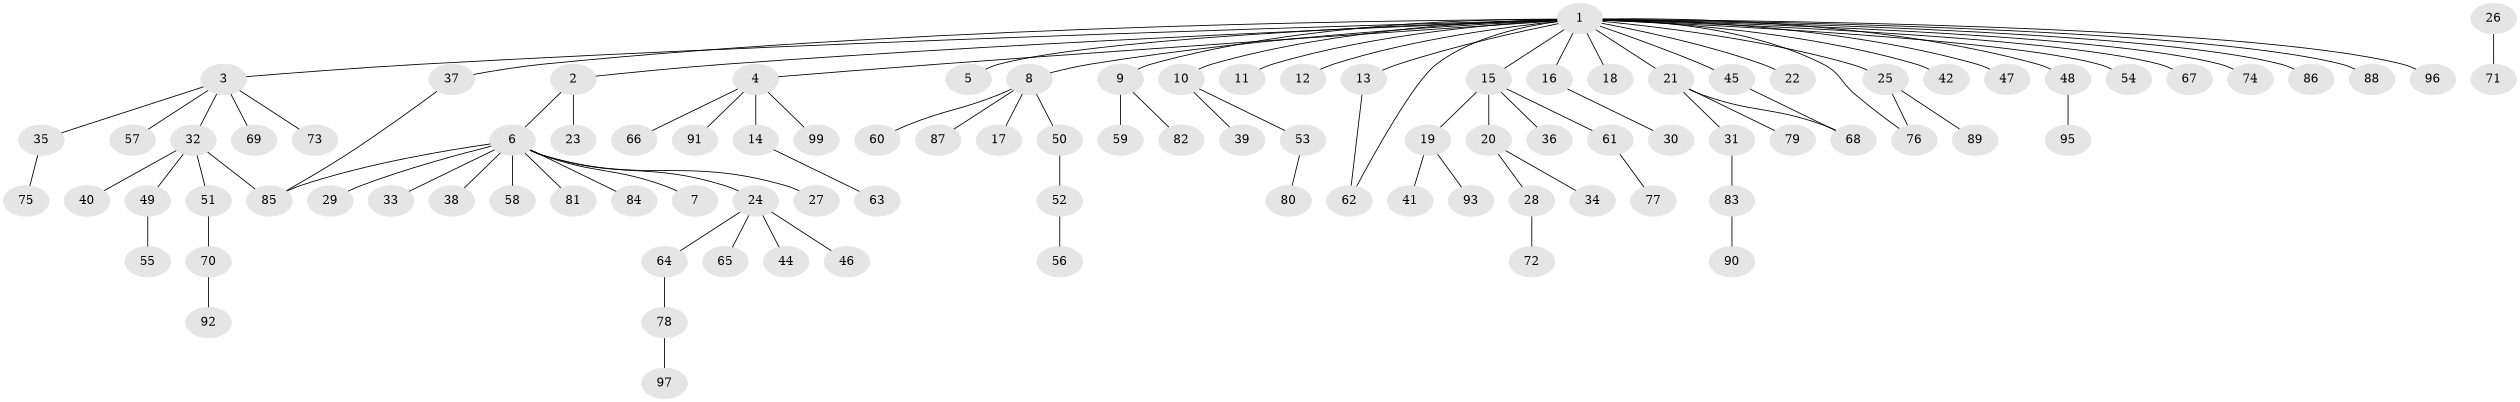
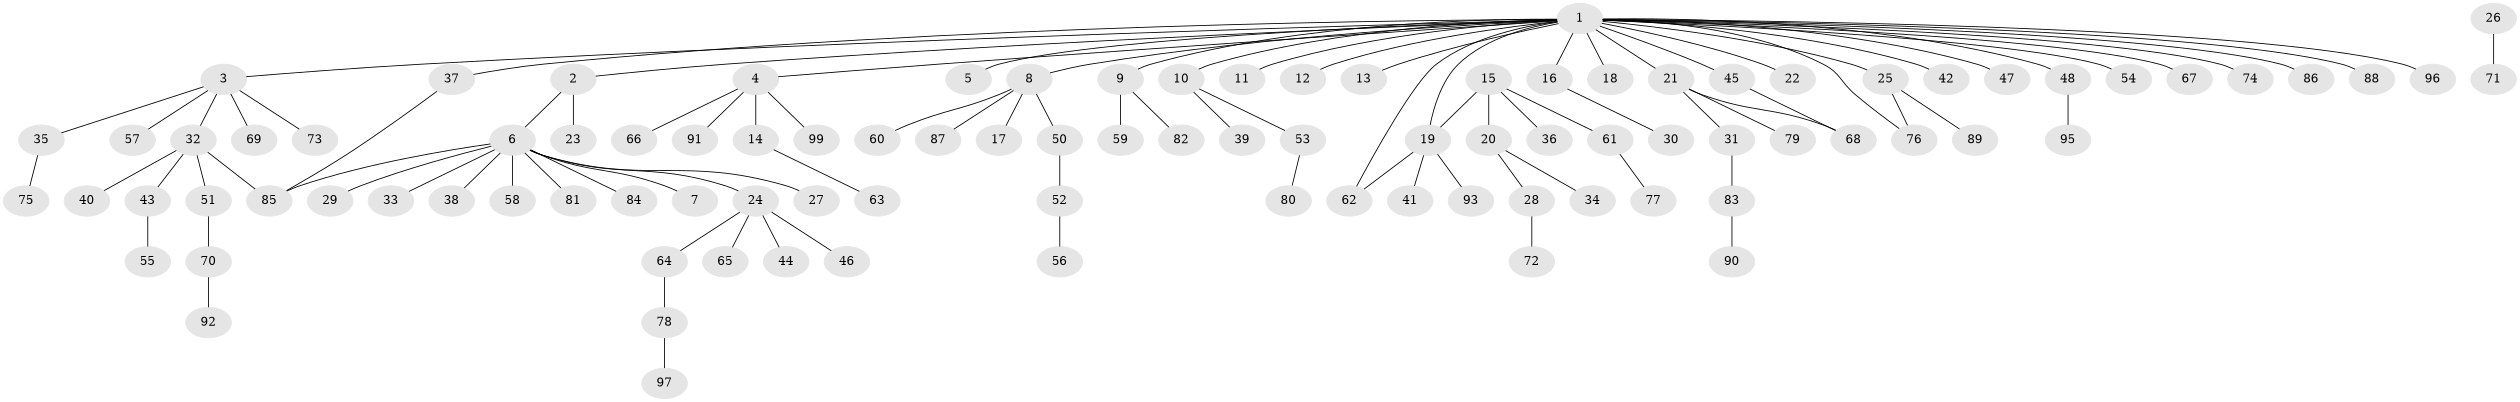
(1534, 49) -> (1475, 52)
(1357, 140) -> (1389, 171)
(148, 201) -> (148, 201)
